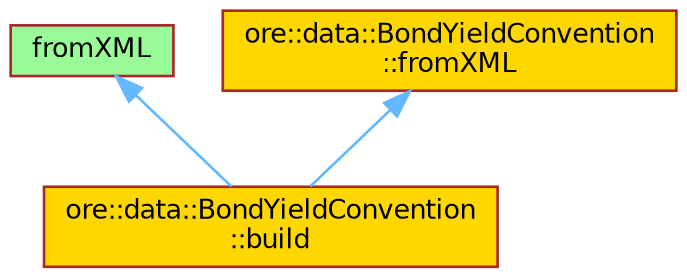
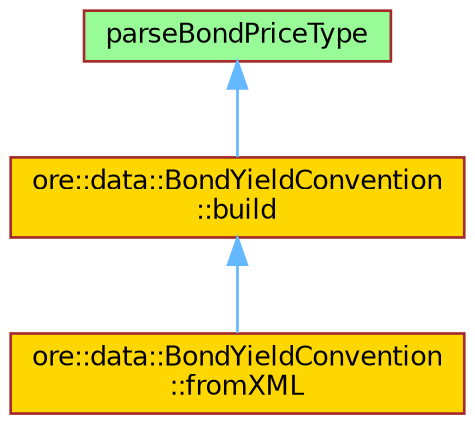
(92, 51) -> (237, 36)
(350, 148) -> (237, 299)
